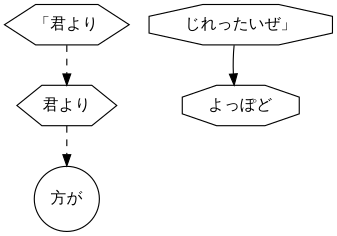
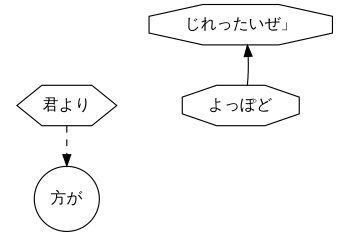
(67, 25) -> none
(233, 60) -> (248, 71)
